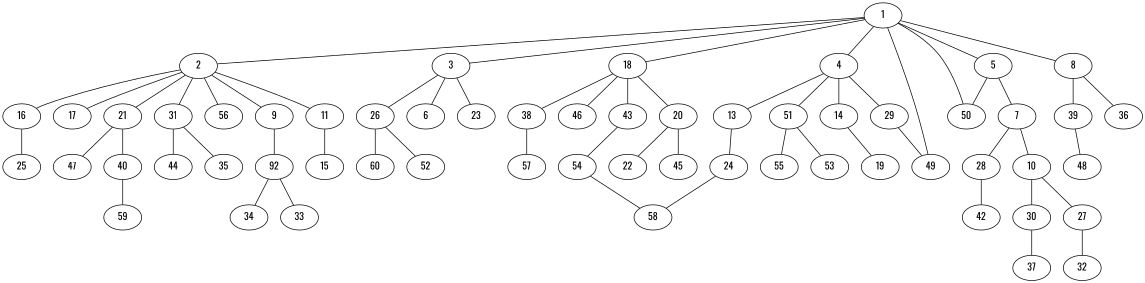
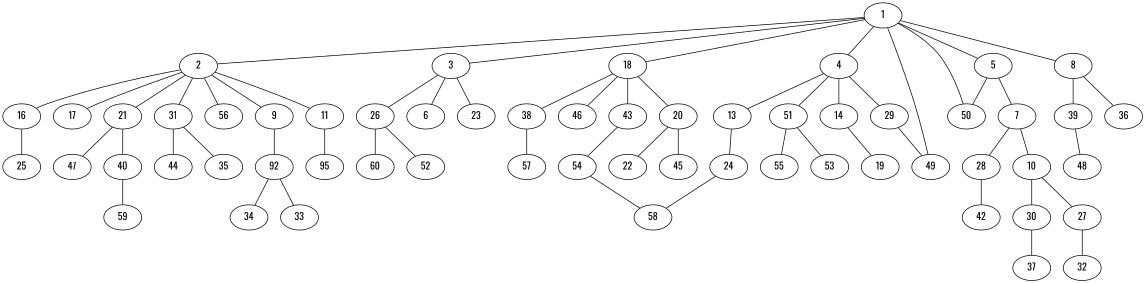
(325, 167) -> (325, 167)
